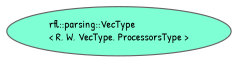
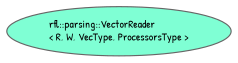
(119, 31) -> (119, 31)
